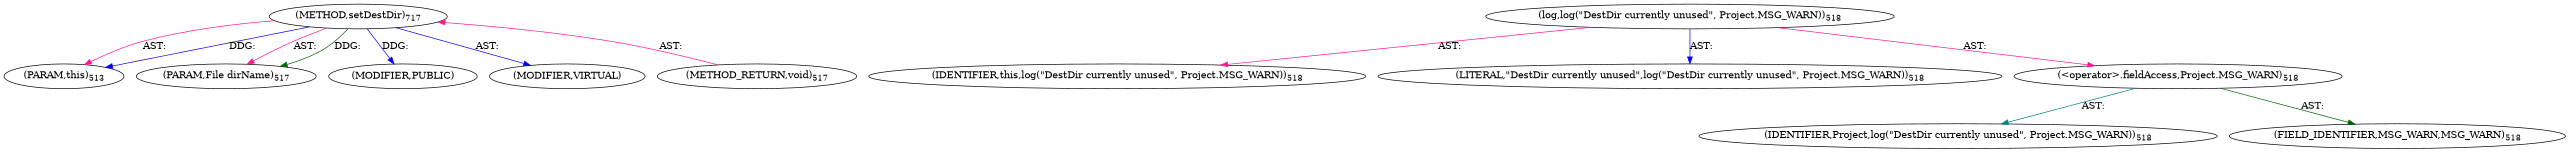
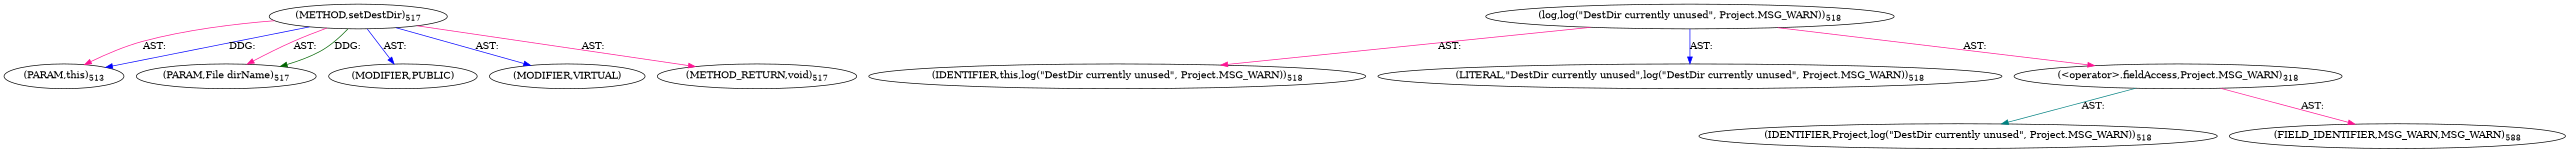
(413, 15) -> (413, 15)
(583, 37) -> (553, 46)
(397, 46) -> (397, 46)
(2291, 75) -> (2291, 75)
(2284, 105) -> (2284, 105)
(2513, 135) -> (2513, 135)
